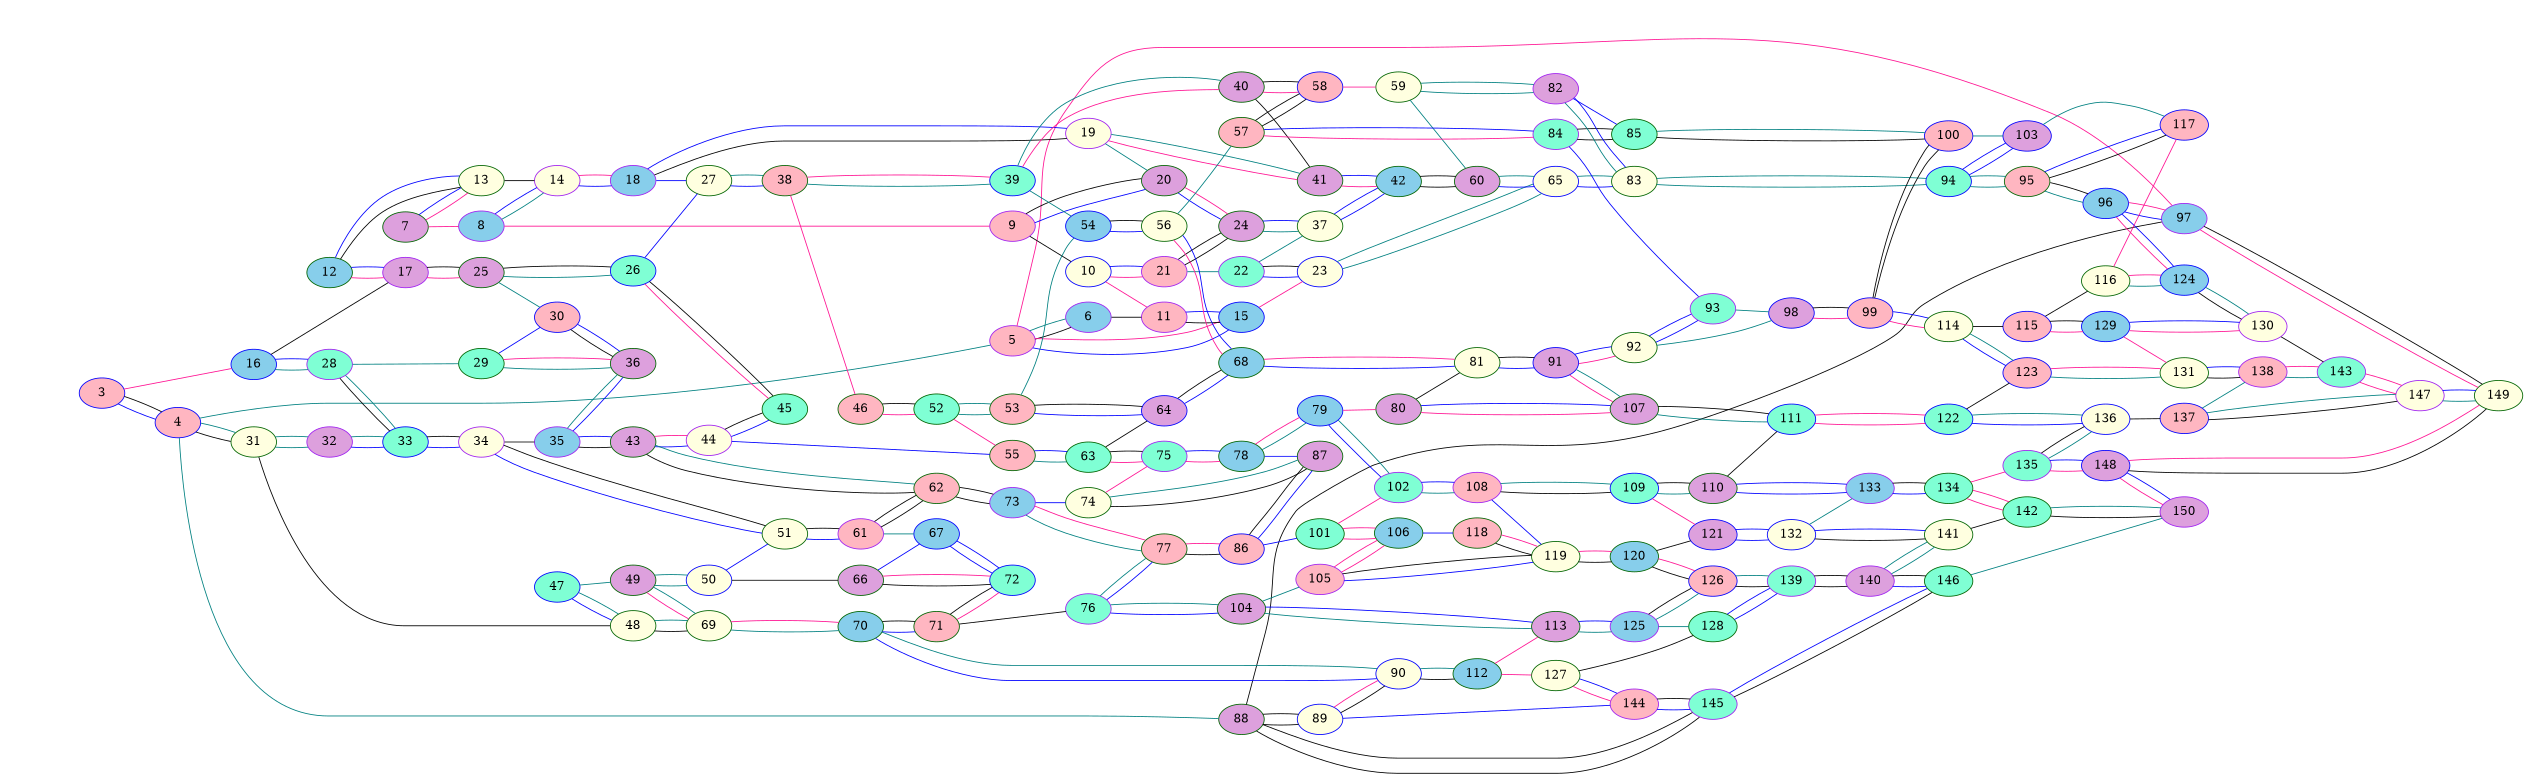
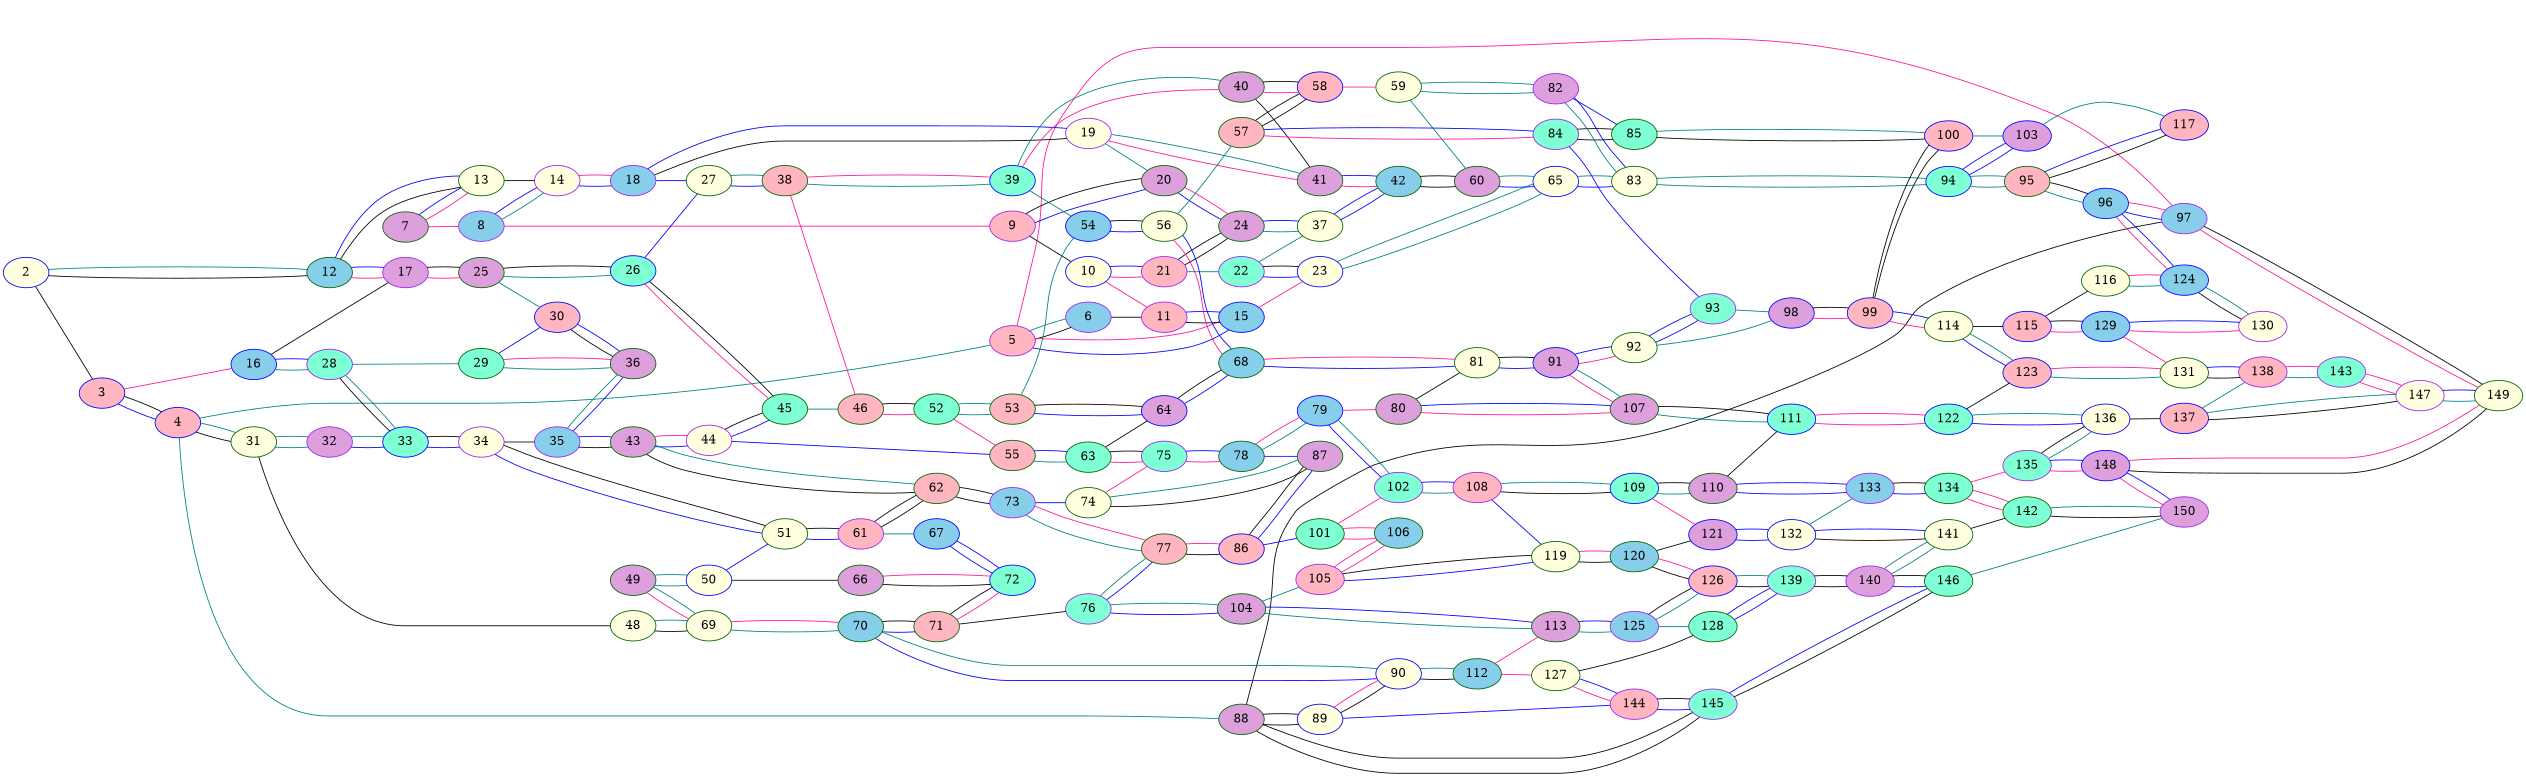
(2147, 200) -> none
none -> (26, 273)
(2302, 349) -> none
none -> (823, 409)
(1477, 533) -> none
(899, 557) -> none
(557, 587) -> none
